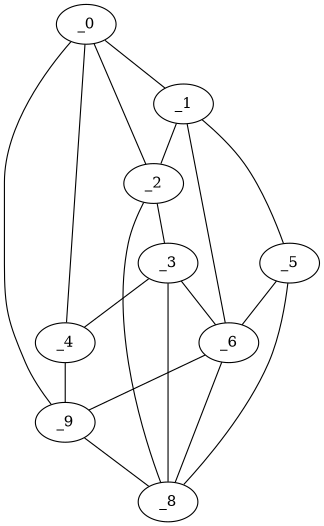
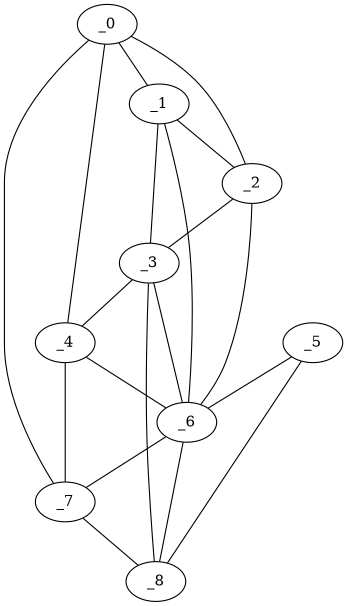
(252, 175) -> (154, 183)
(126, 343) -> (241, 308)
none -> (126, 383)
(65, 422) -> (65, 502)
